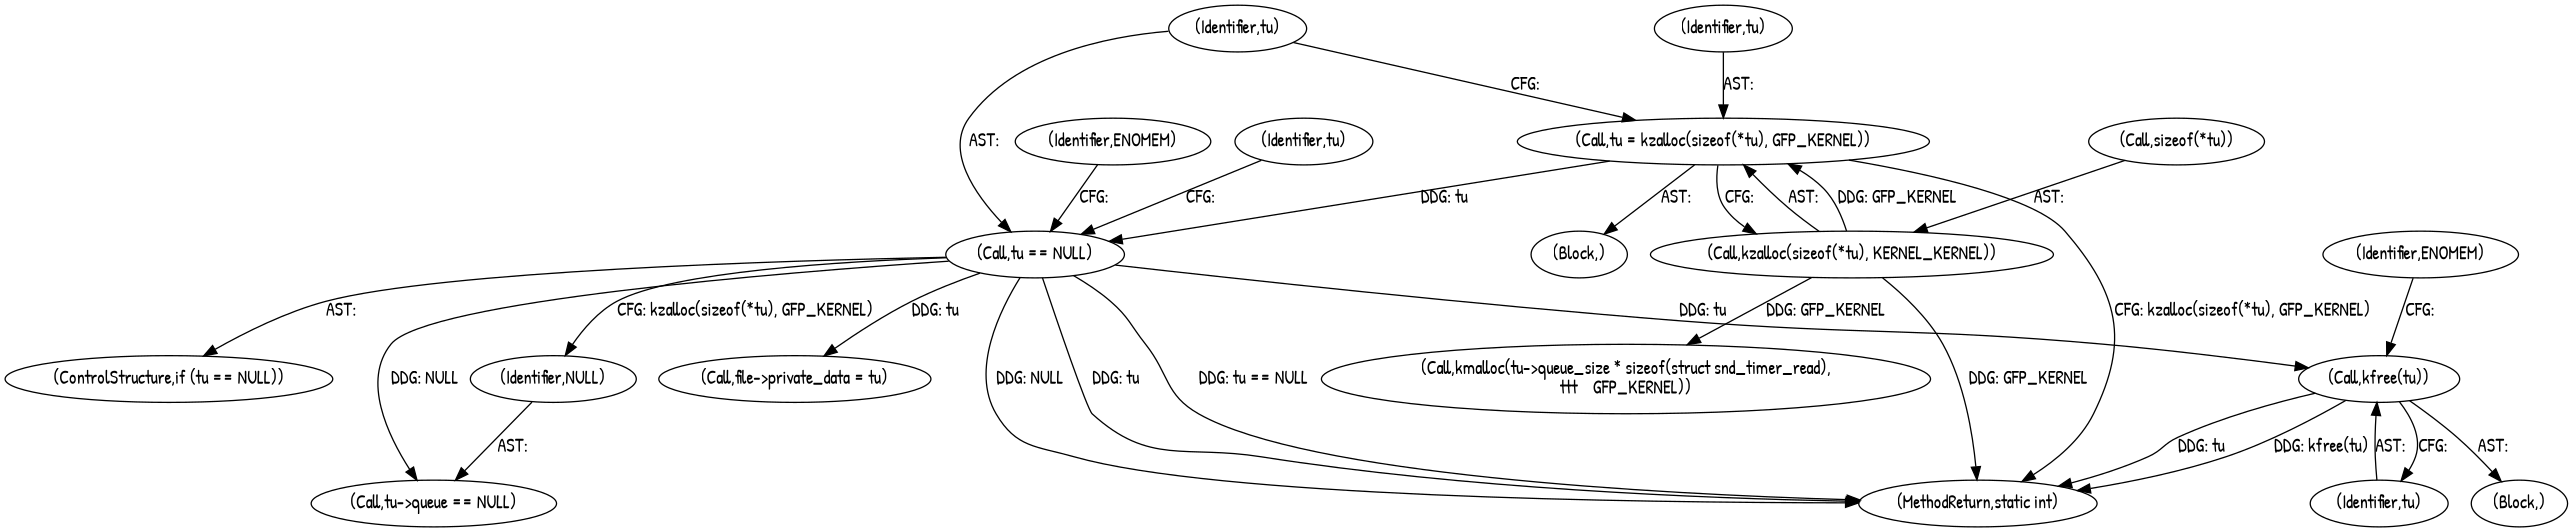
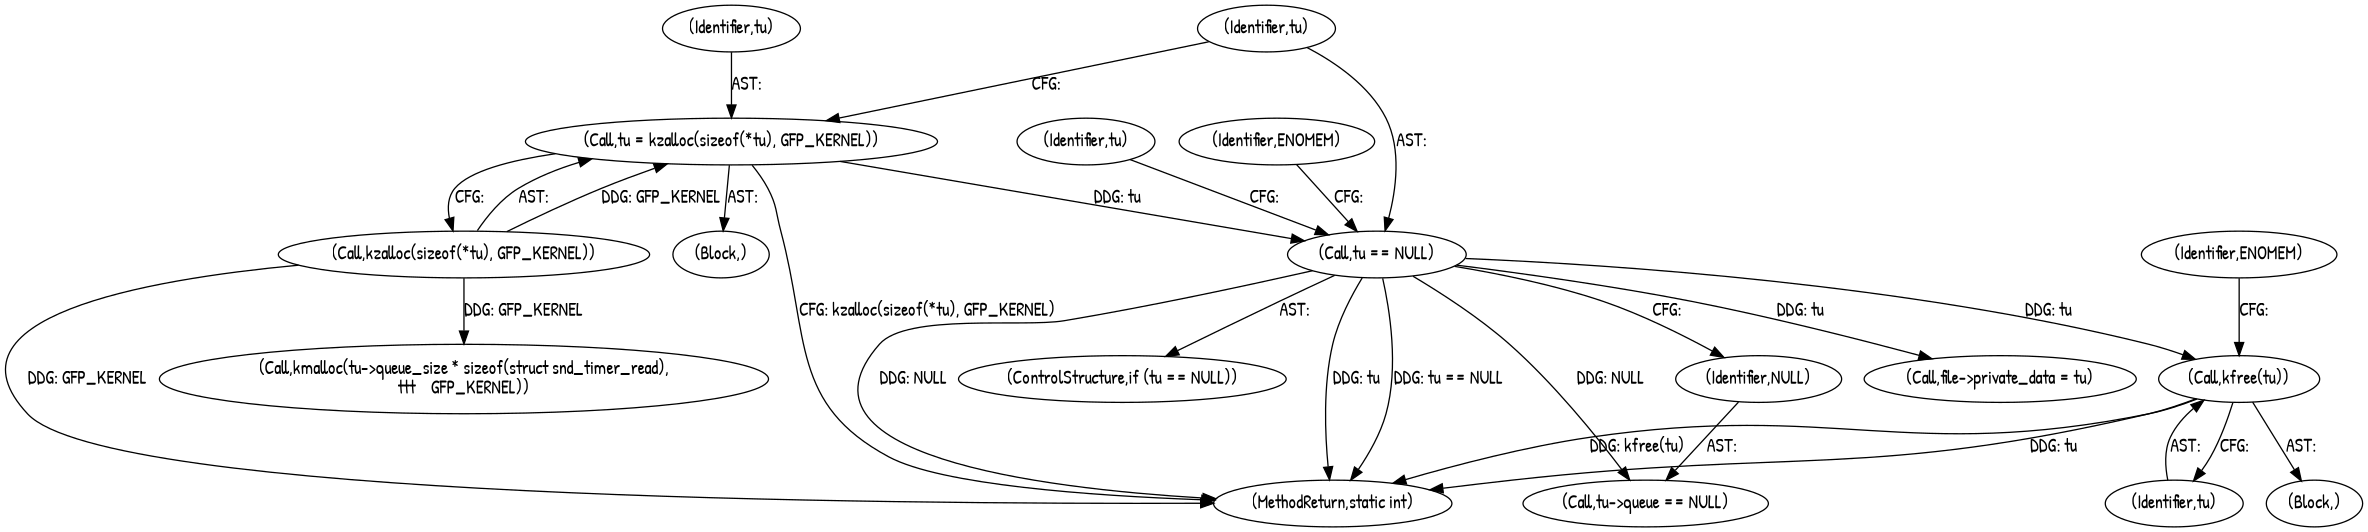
(2177, 142) -> none
(1852, 255) -> (464, 255)
(746, 311) -> (1669, 311)
